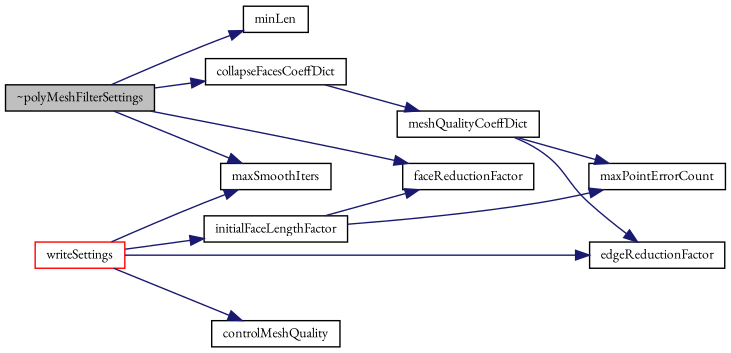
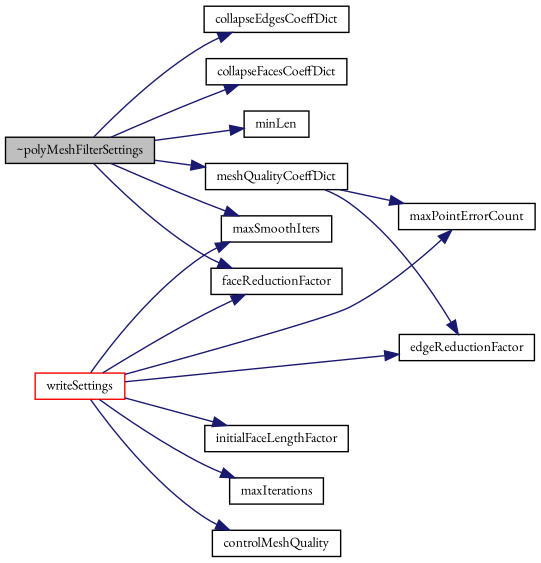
none -> (277, 19)
(365, 96) -> (173, 163)
(365, 205) -> (166, 335)
(469, 212) -> (292, 327)
none -> (277, 491)
